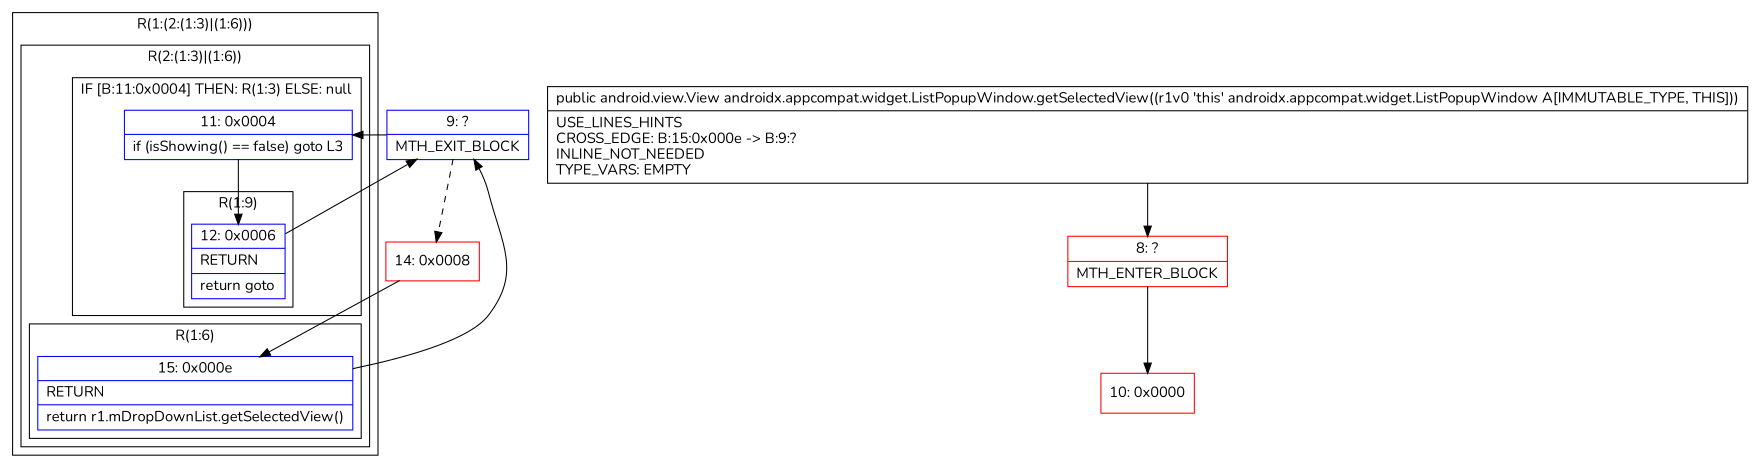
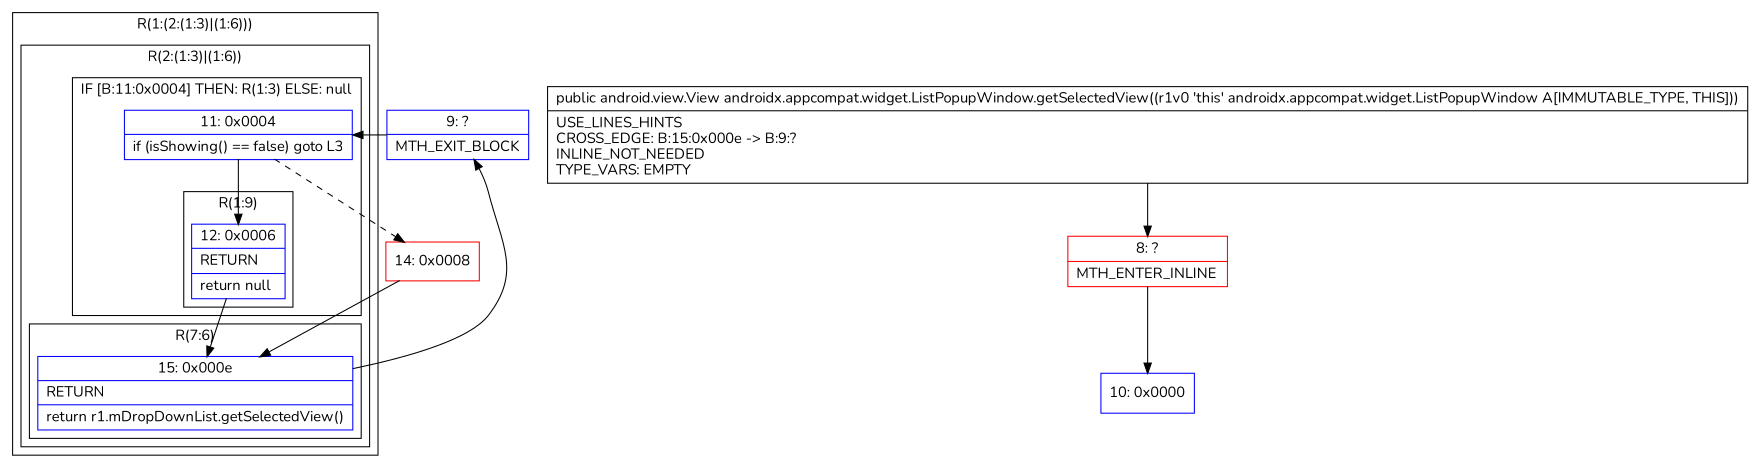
(446, 195) -> (335, 198)
(346, 199) -> (216, 331)
(1148, 274) -> (1147, 274)
(237, 286) -> (236, 286)
(195, 336) -> (195, 336)
(1148, 393) -> (1148, 393)
